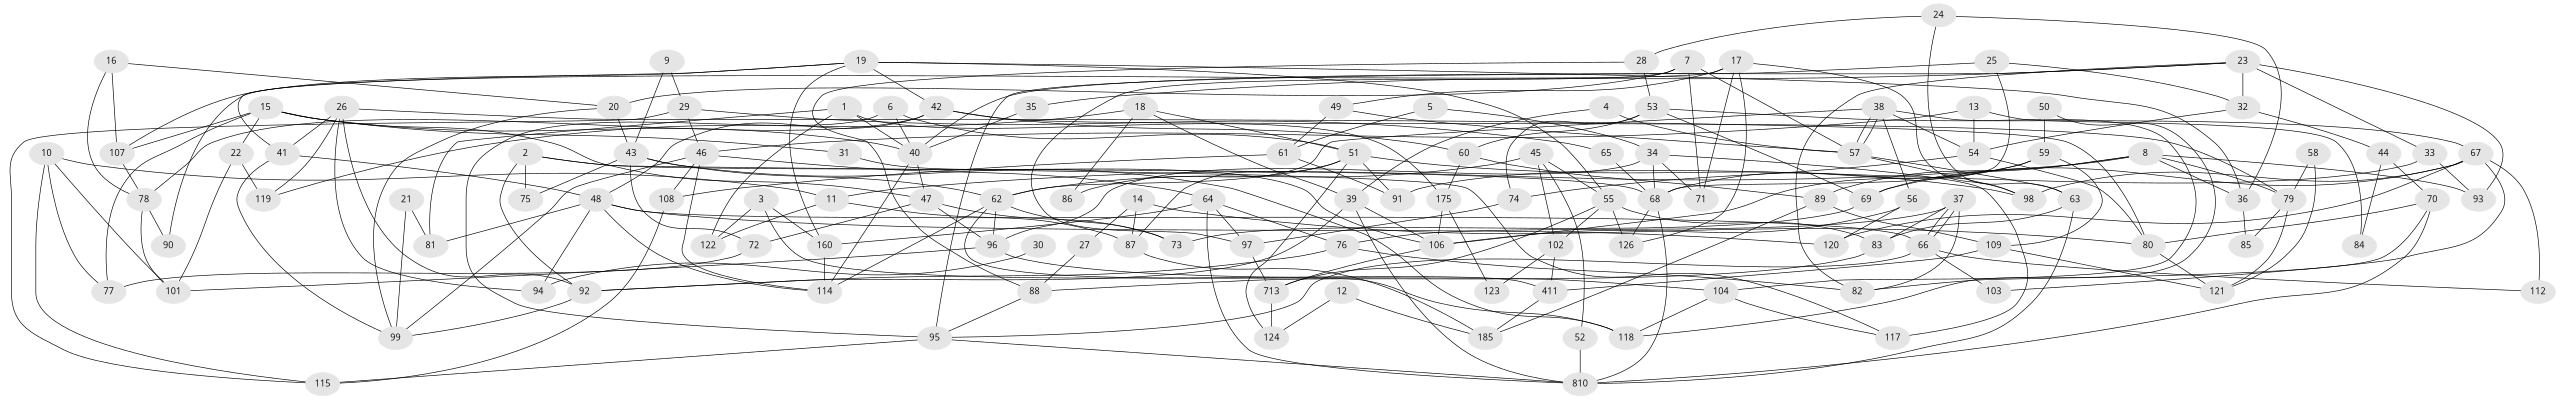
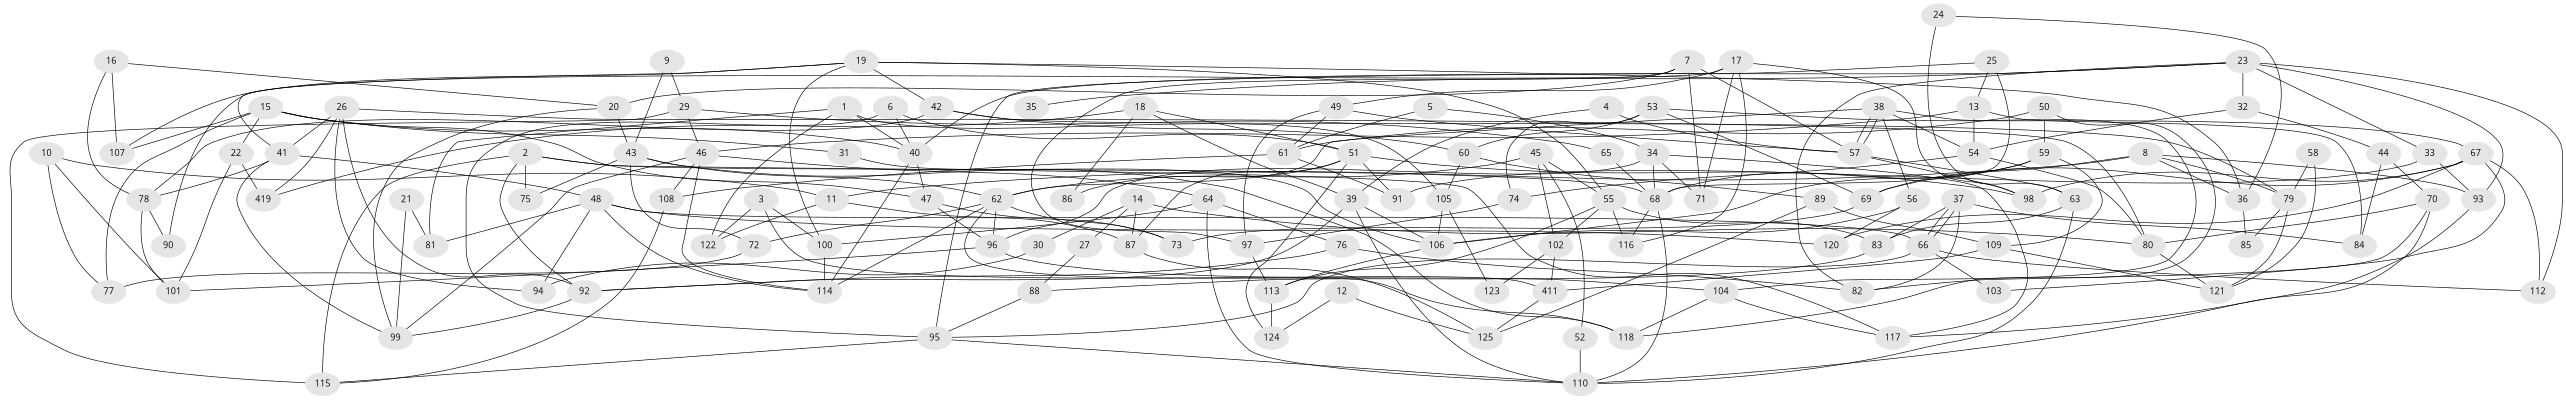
(1642, 61) -> none
(2120, 76) -> (1983, 85)
none -> (2486, 99)
none -> (1646, 130)
(973, 131) -> none
(700, 134) -> none
(1980, 171) -> none
(132, 180) -> (212, 181)
(263, 200) -> (263, 200)
(1444, 200) -> (1444, 200)
none -> (1088, 222)
(1228, 223) -> (1256, 150)
(823, 227) -> (886, 221)
(1653, 229) -> (2186, 228)
(825, 246) -> (825, 246)
(1626, 246) -> (1626, 246)
(1272, 292) -> (1272, 292)
none -> (2143, 318)
(1485, 338) -> (1485, 338)
(99, 342) -> (362, 215)
(1580, 384) -> (1580, 384)
